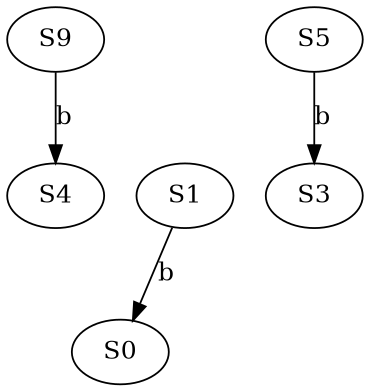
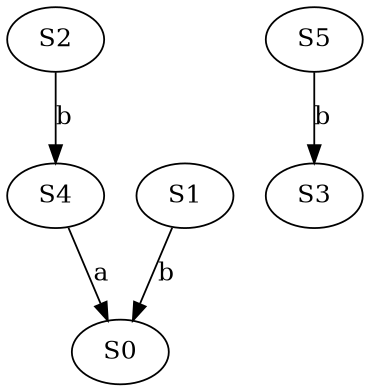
(56, 40) -> (56, 40)
none -> (85, 266)
